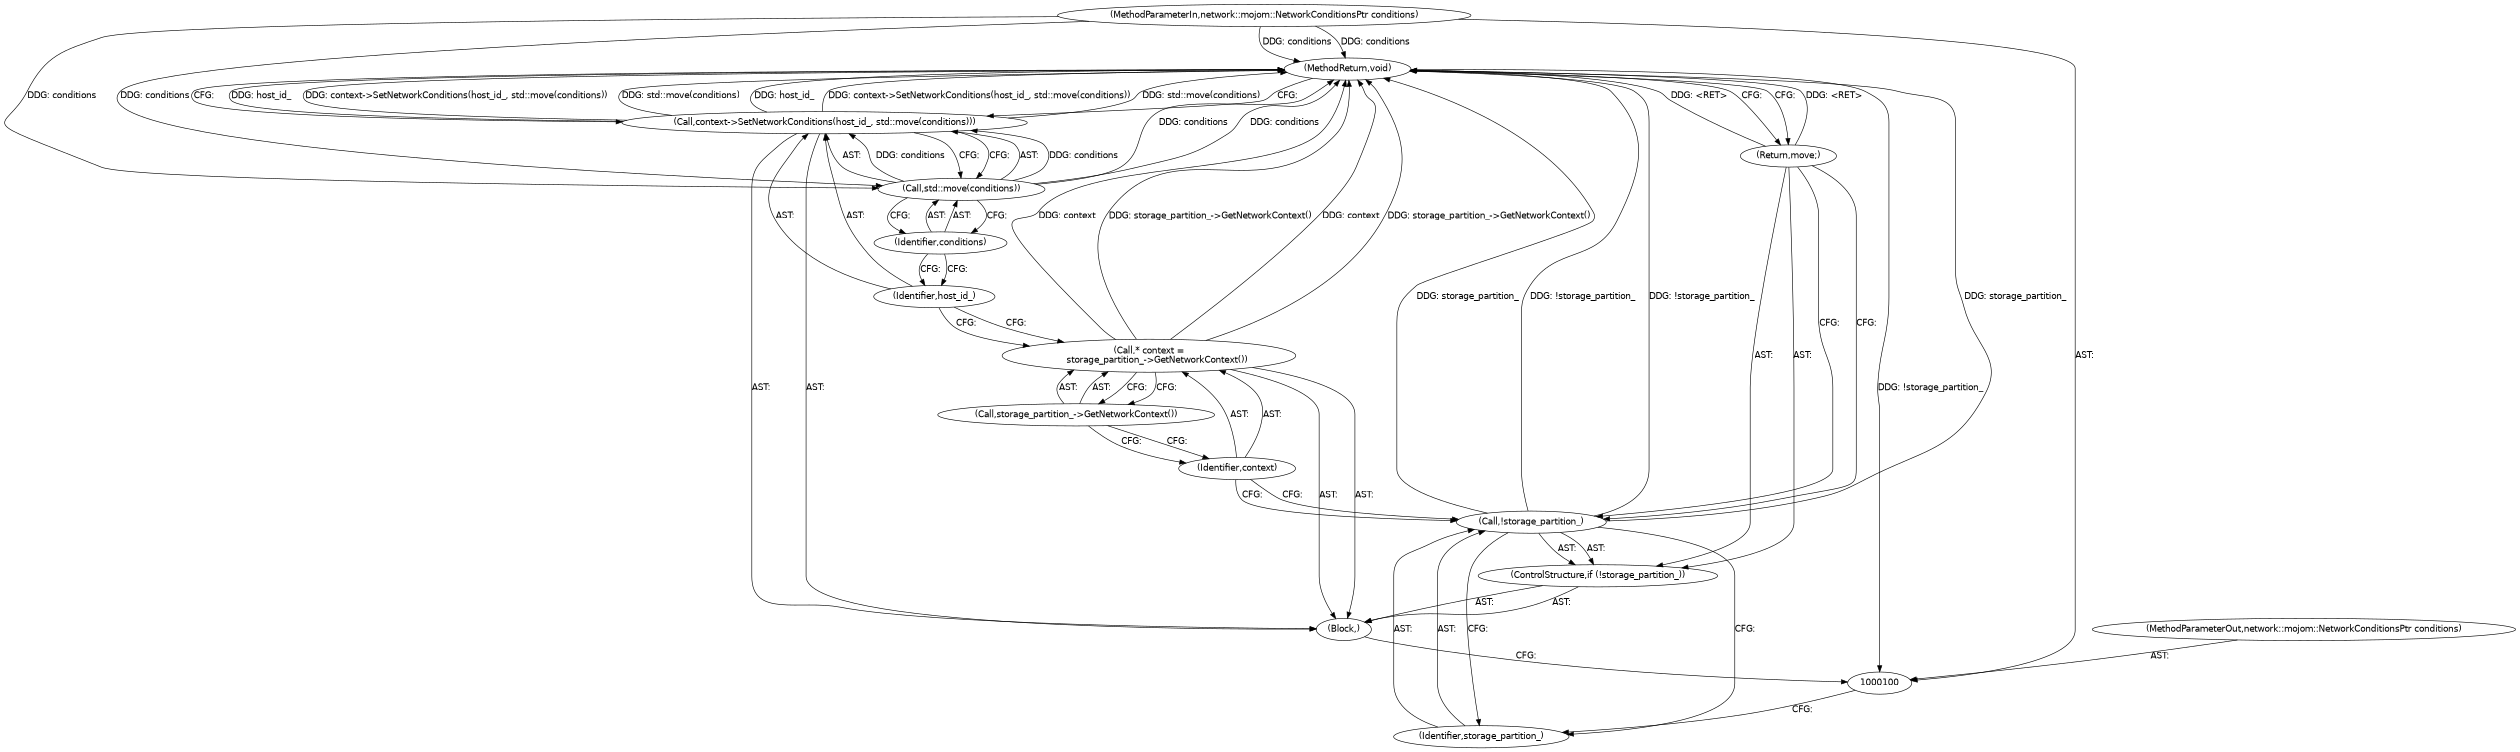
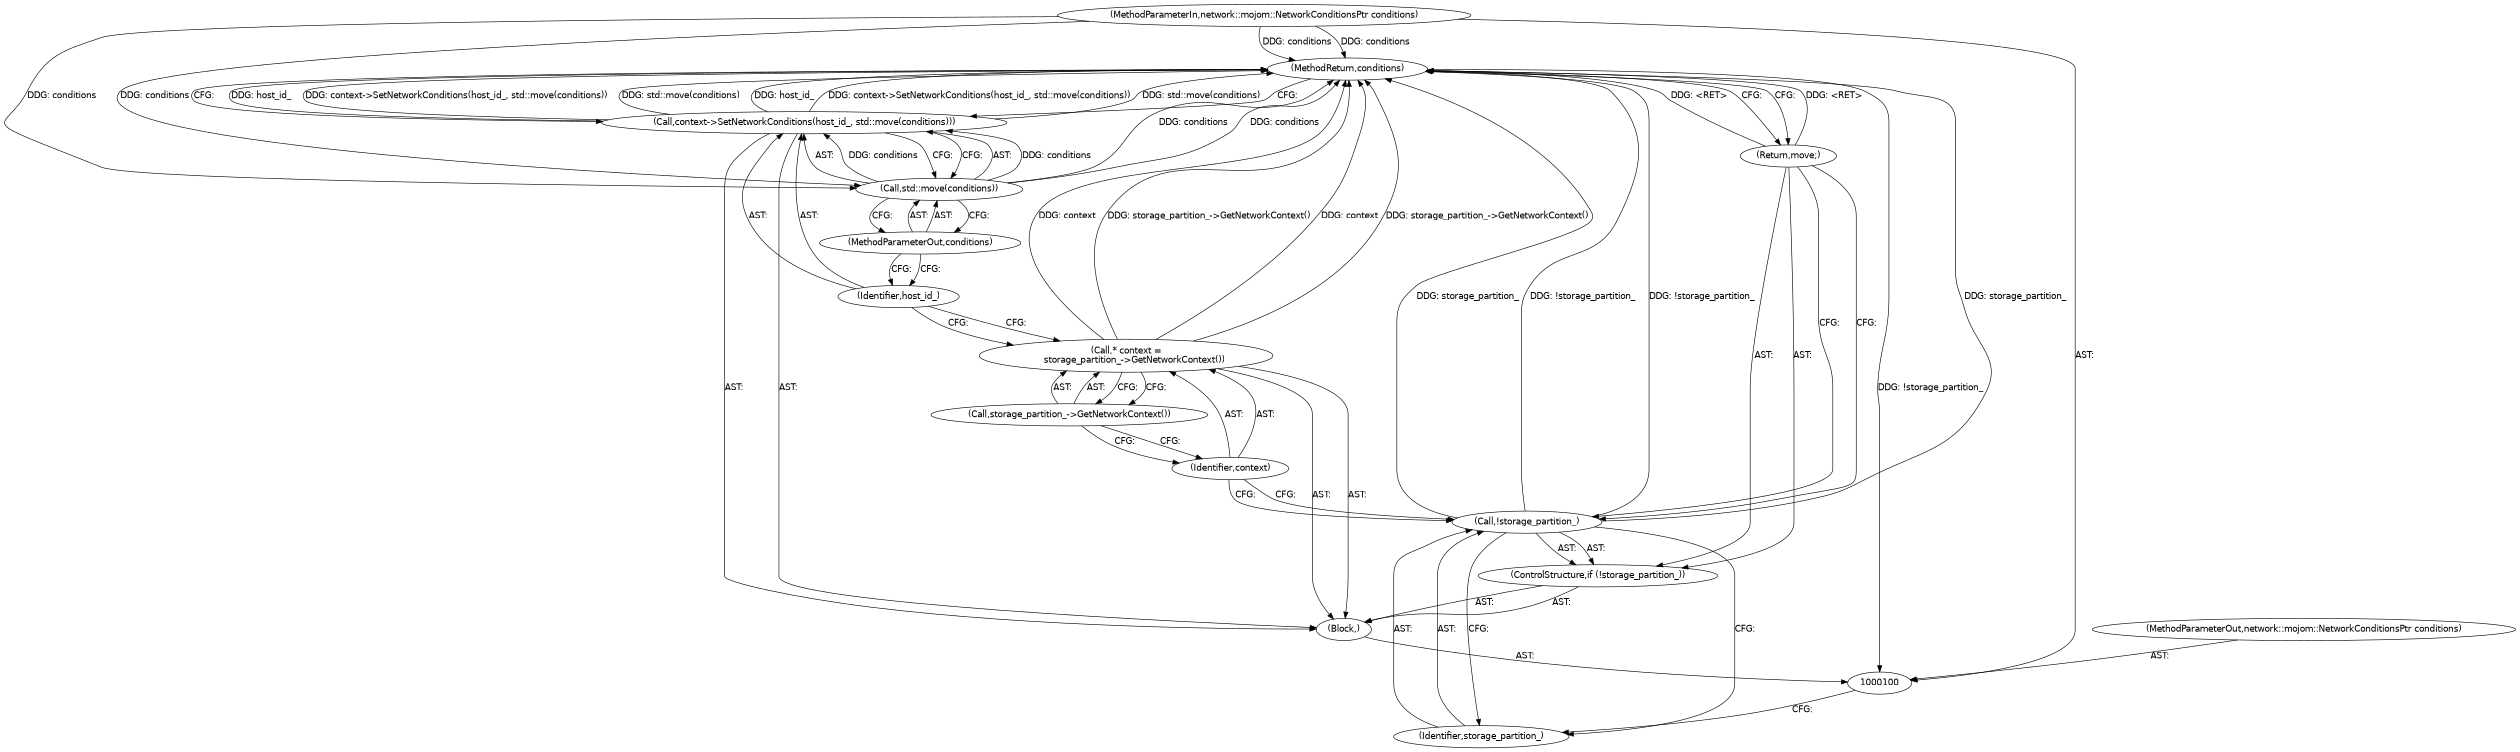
(1348, 69) -> (1347, 69)
(941, 243) -> (920, 243)
(1528, 656) -> (1527, 656)
